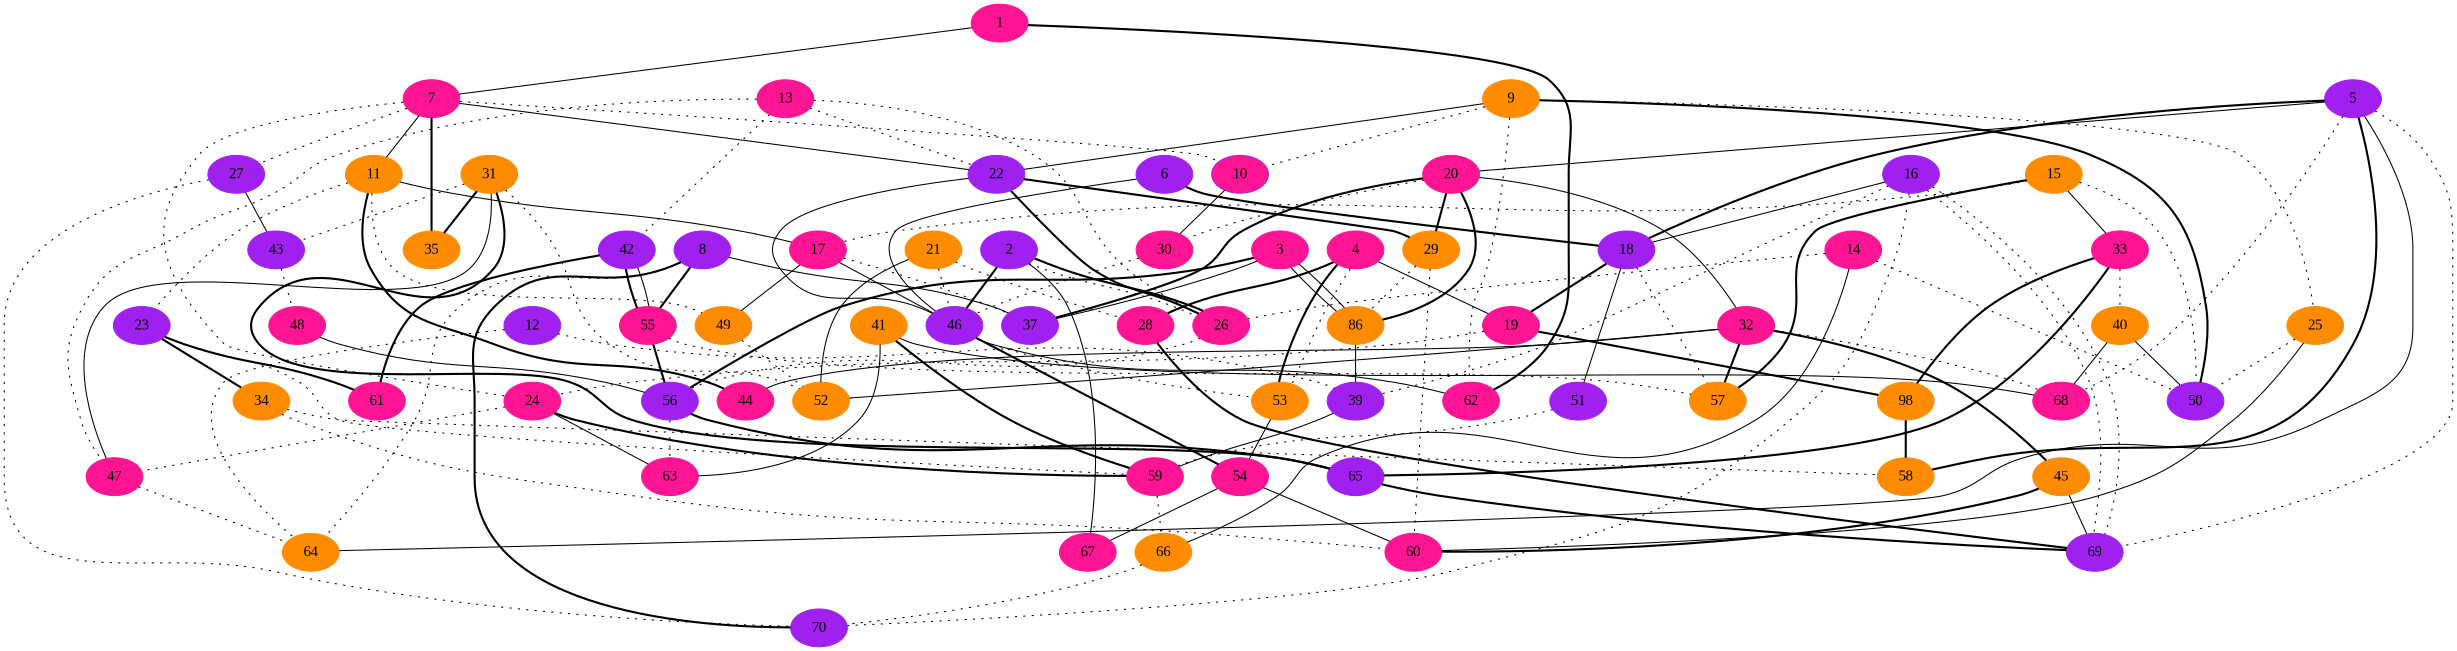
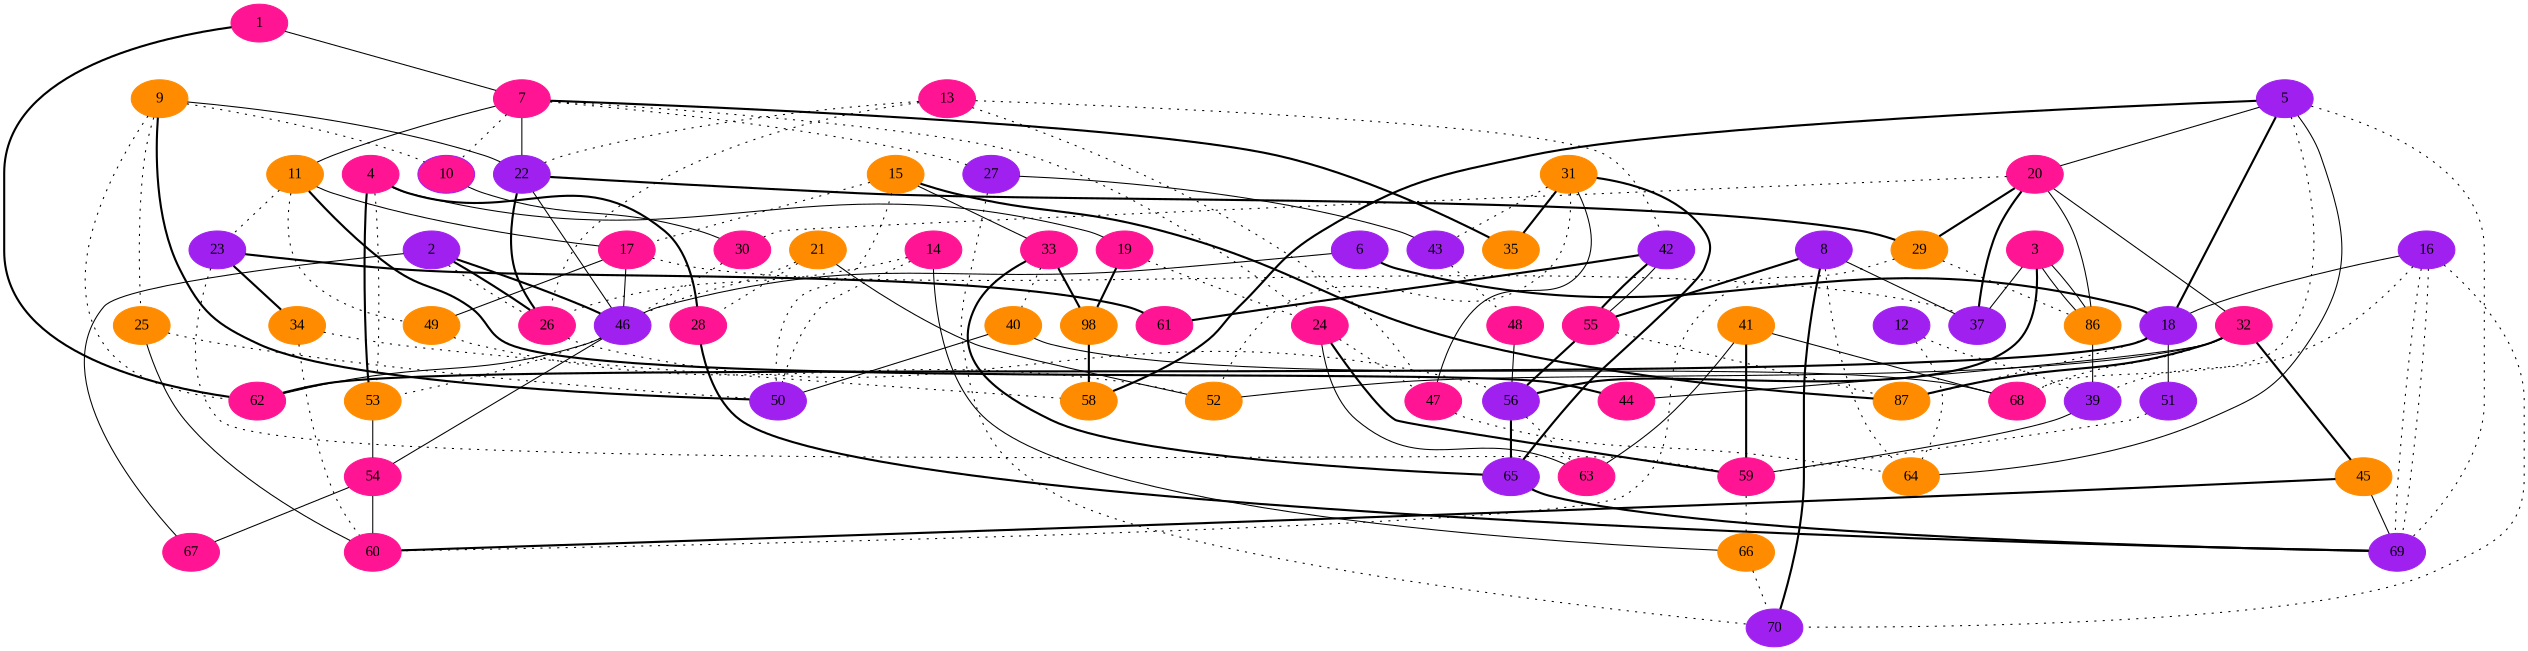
(1462, 278) -> (2078, 246)
(1561, 293) -> (1215, 371)
(1718, 401) -> (1902, 401)
(1103, 404) -> (498, 401)
